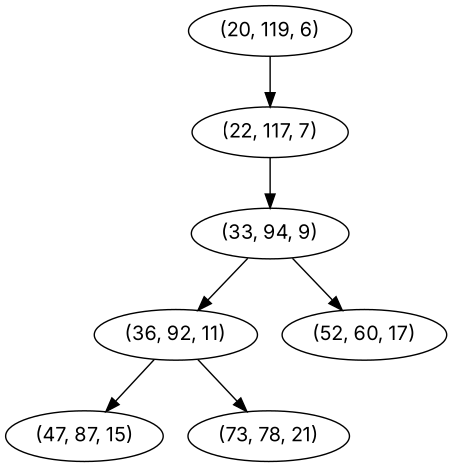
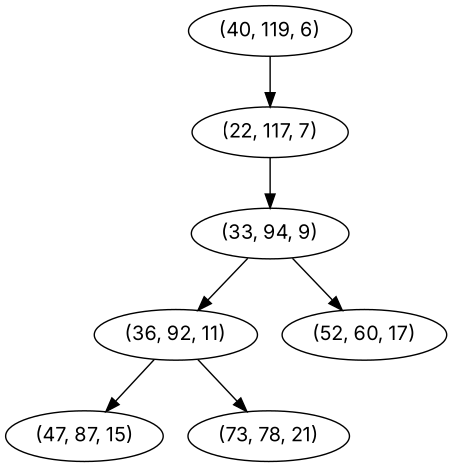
(270, 31) -> (270, 31)
